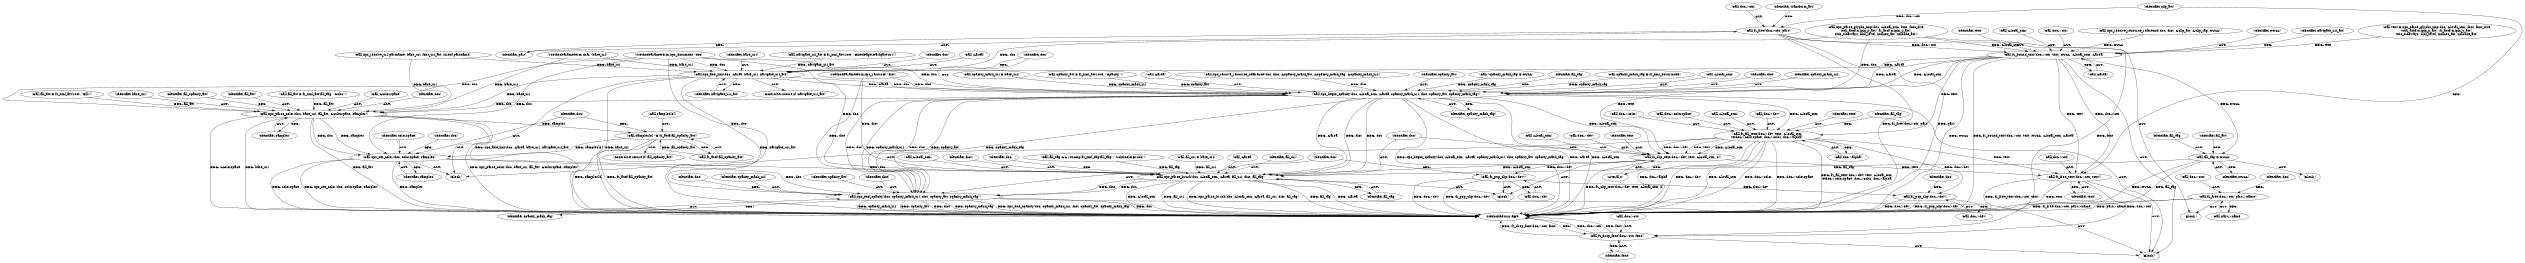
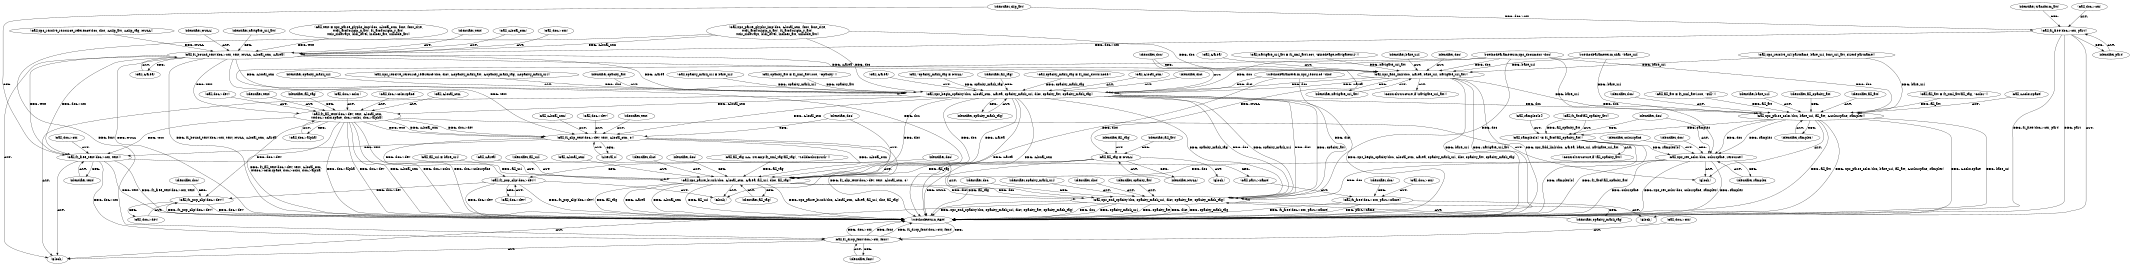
(694, 145) -> none
(400, 157) -> (1706, 157)
(2230, 206) -> (633, 162)
